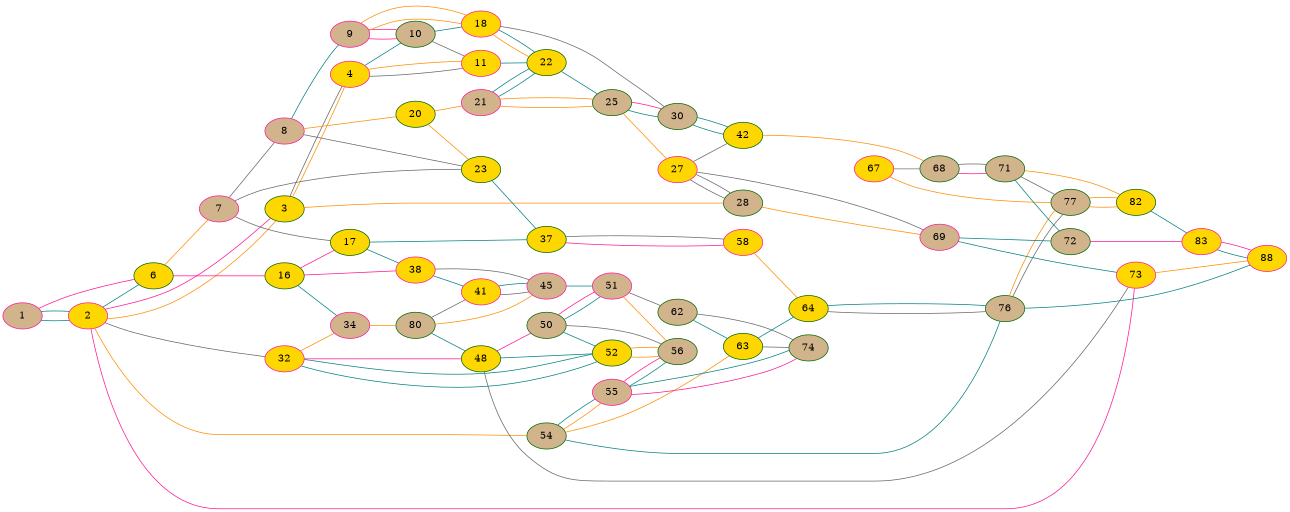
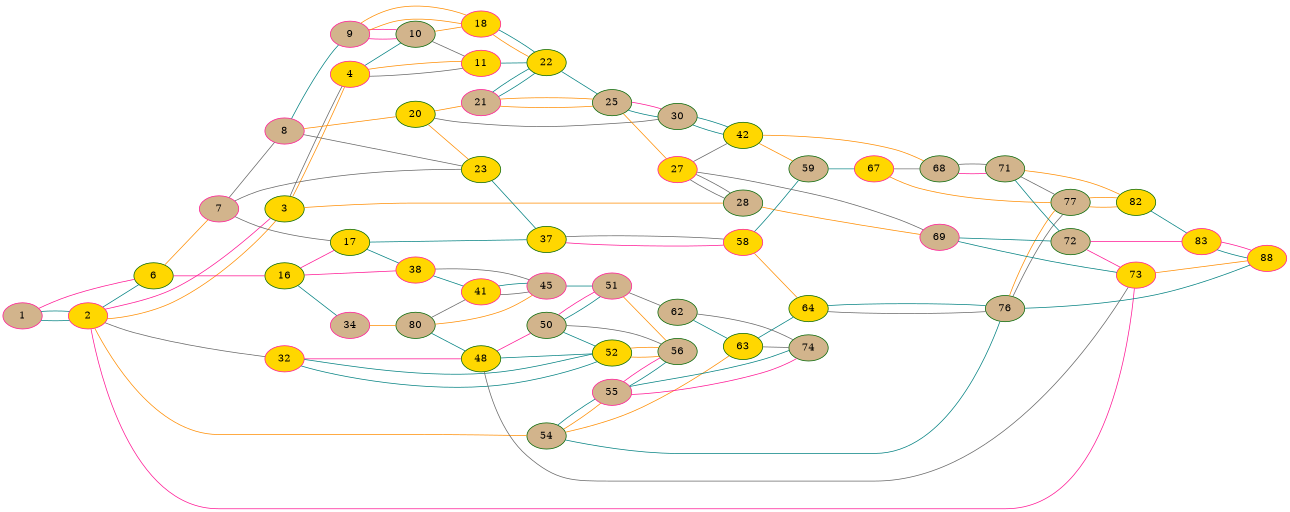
(448, 29) -> (448, 29)
(588, 53) -> (546, 127)
none -> (809, 169)
none -> (1103, 258)
(317, 342) -> none
